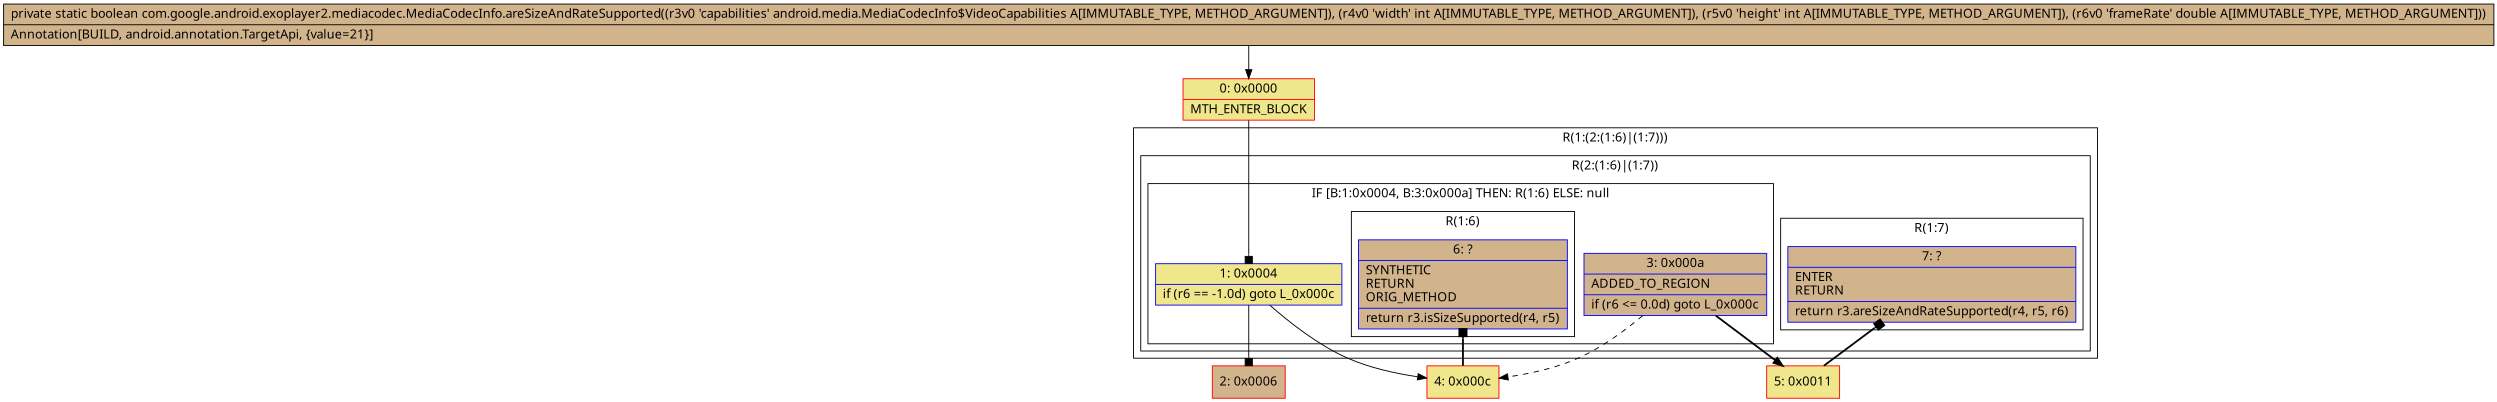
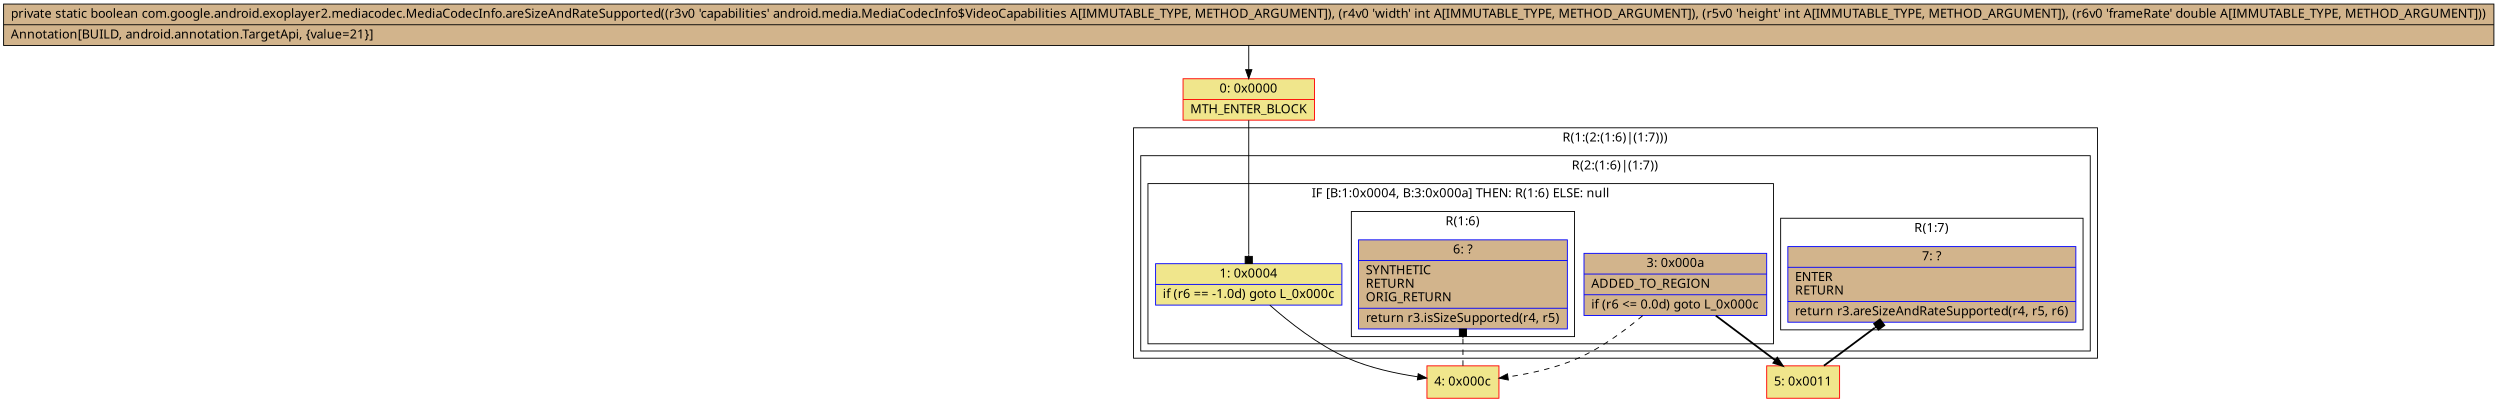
(1412, 297) -> (1409, 297)
(1463, 352) -> (1463, 352)
(1249, 382) -> none
